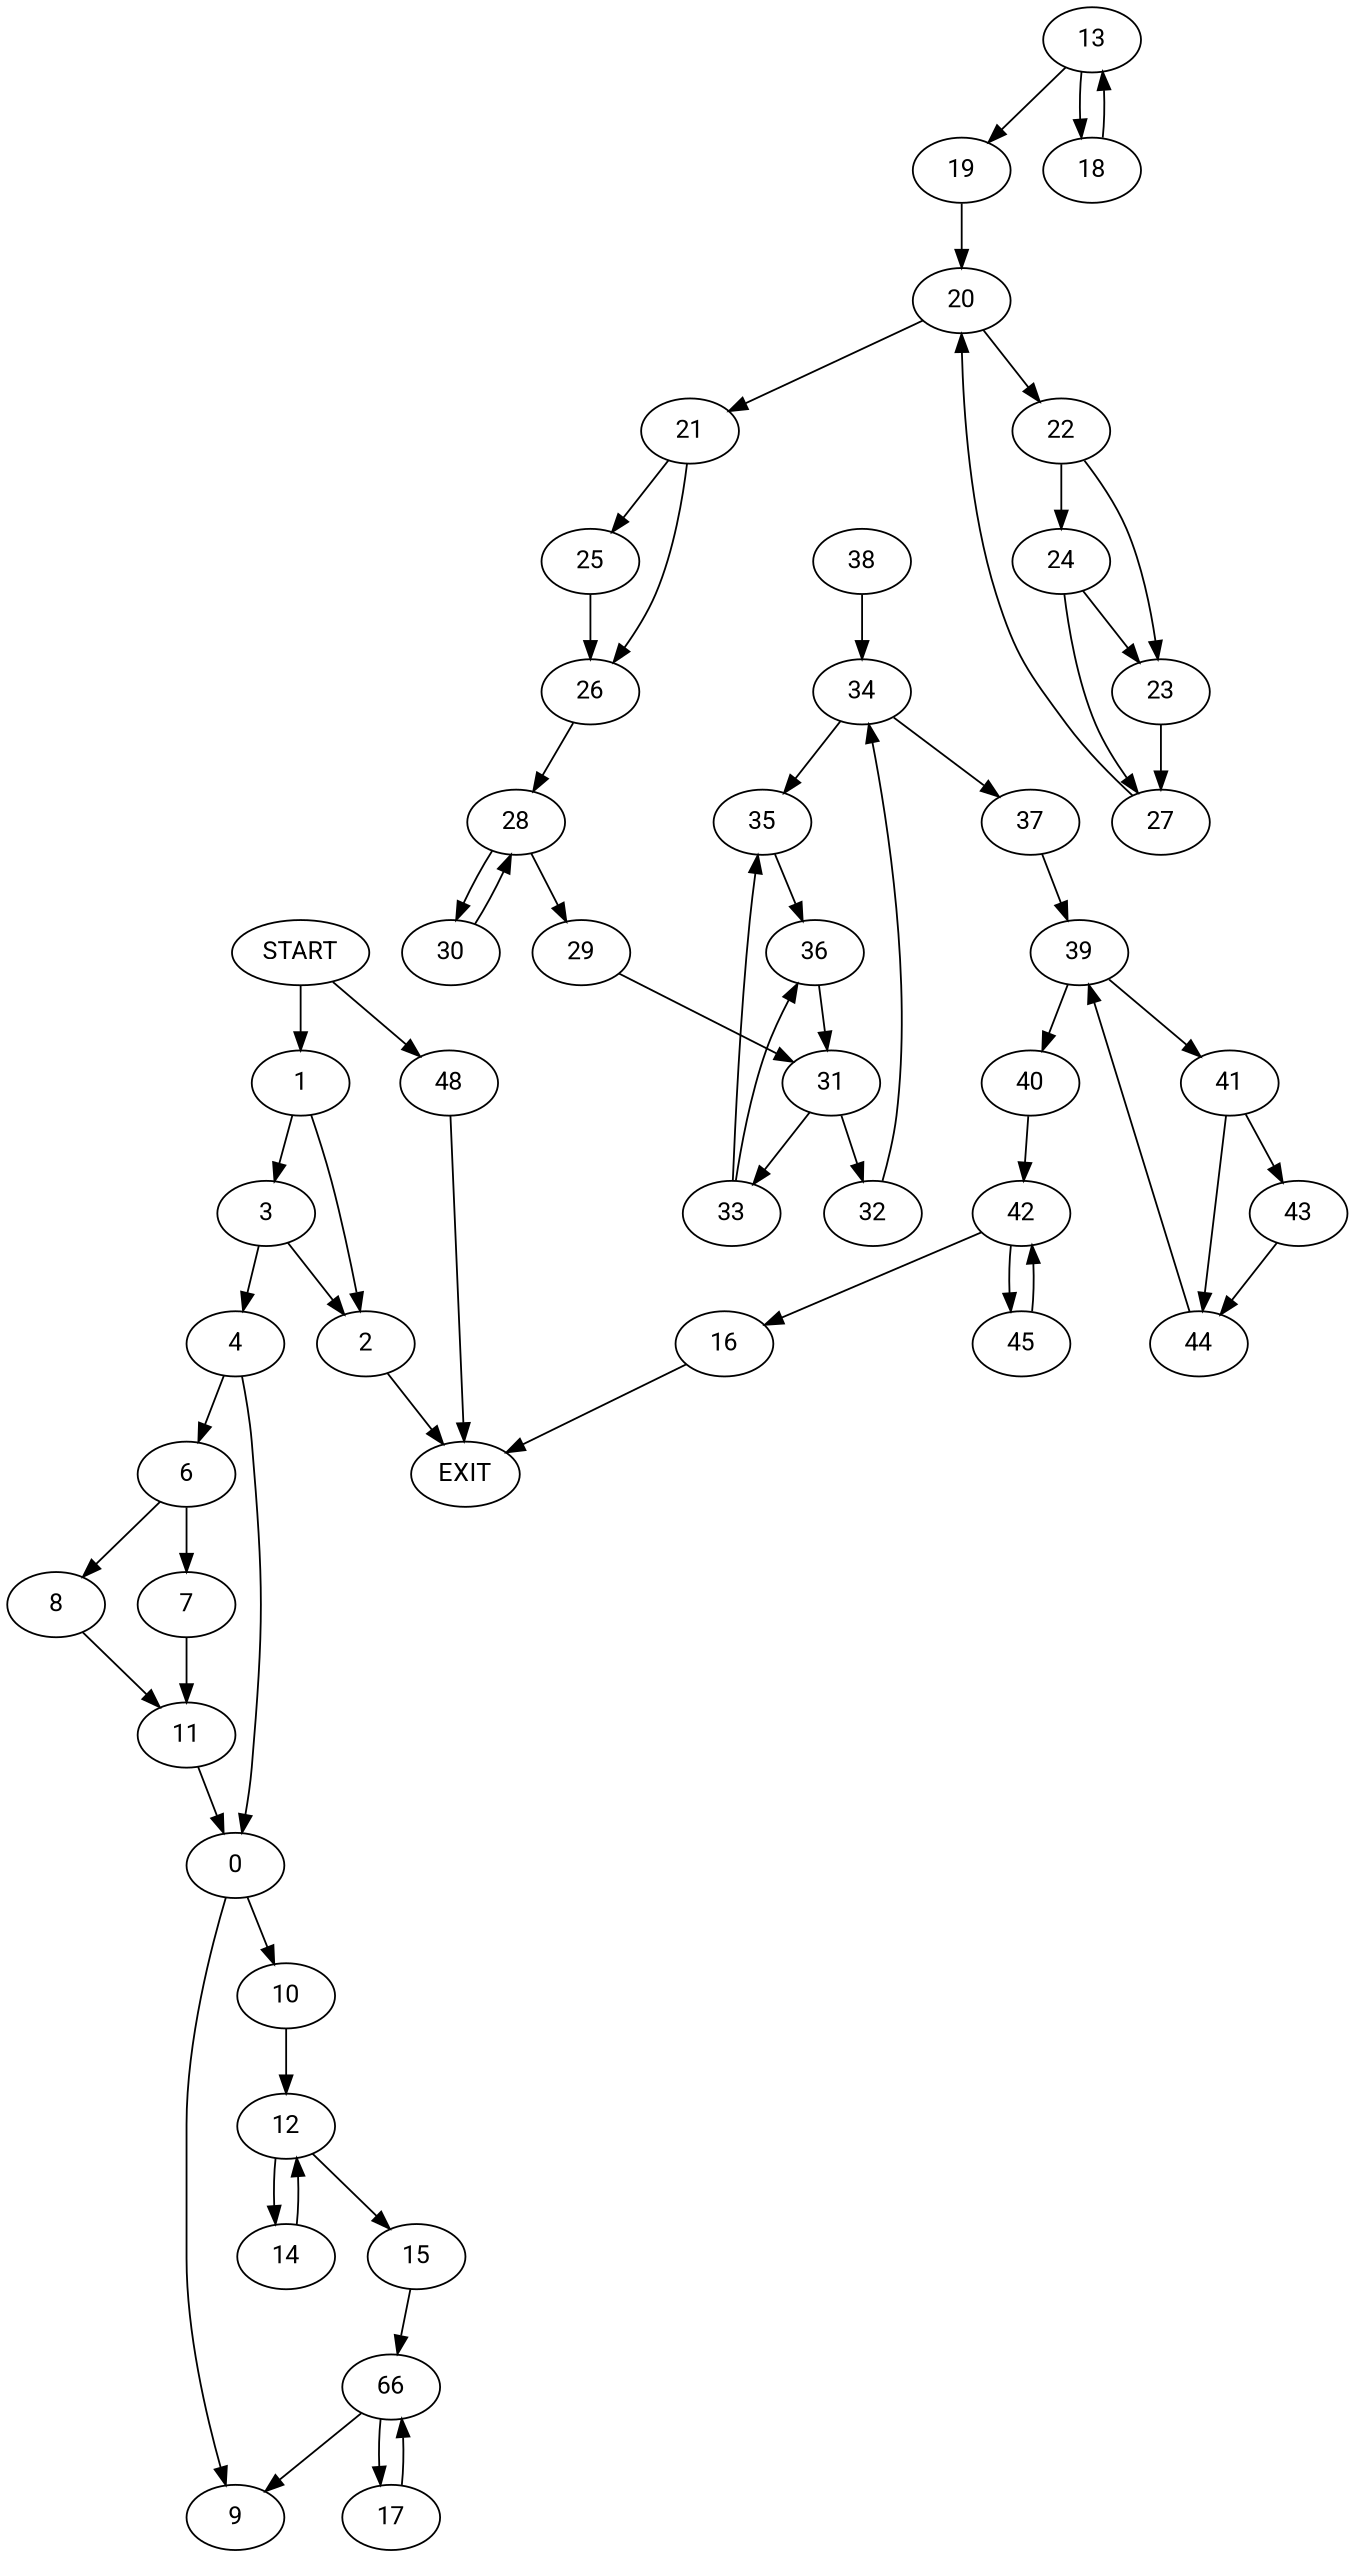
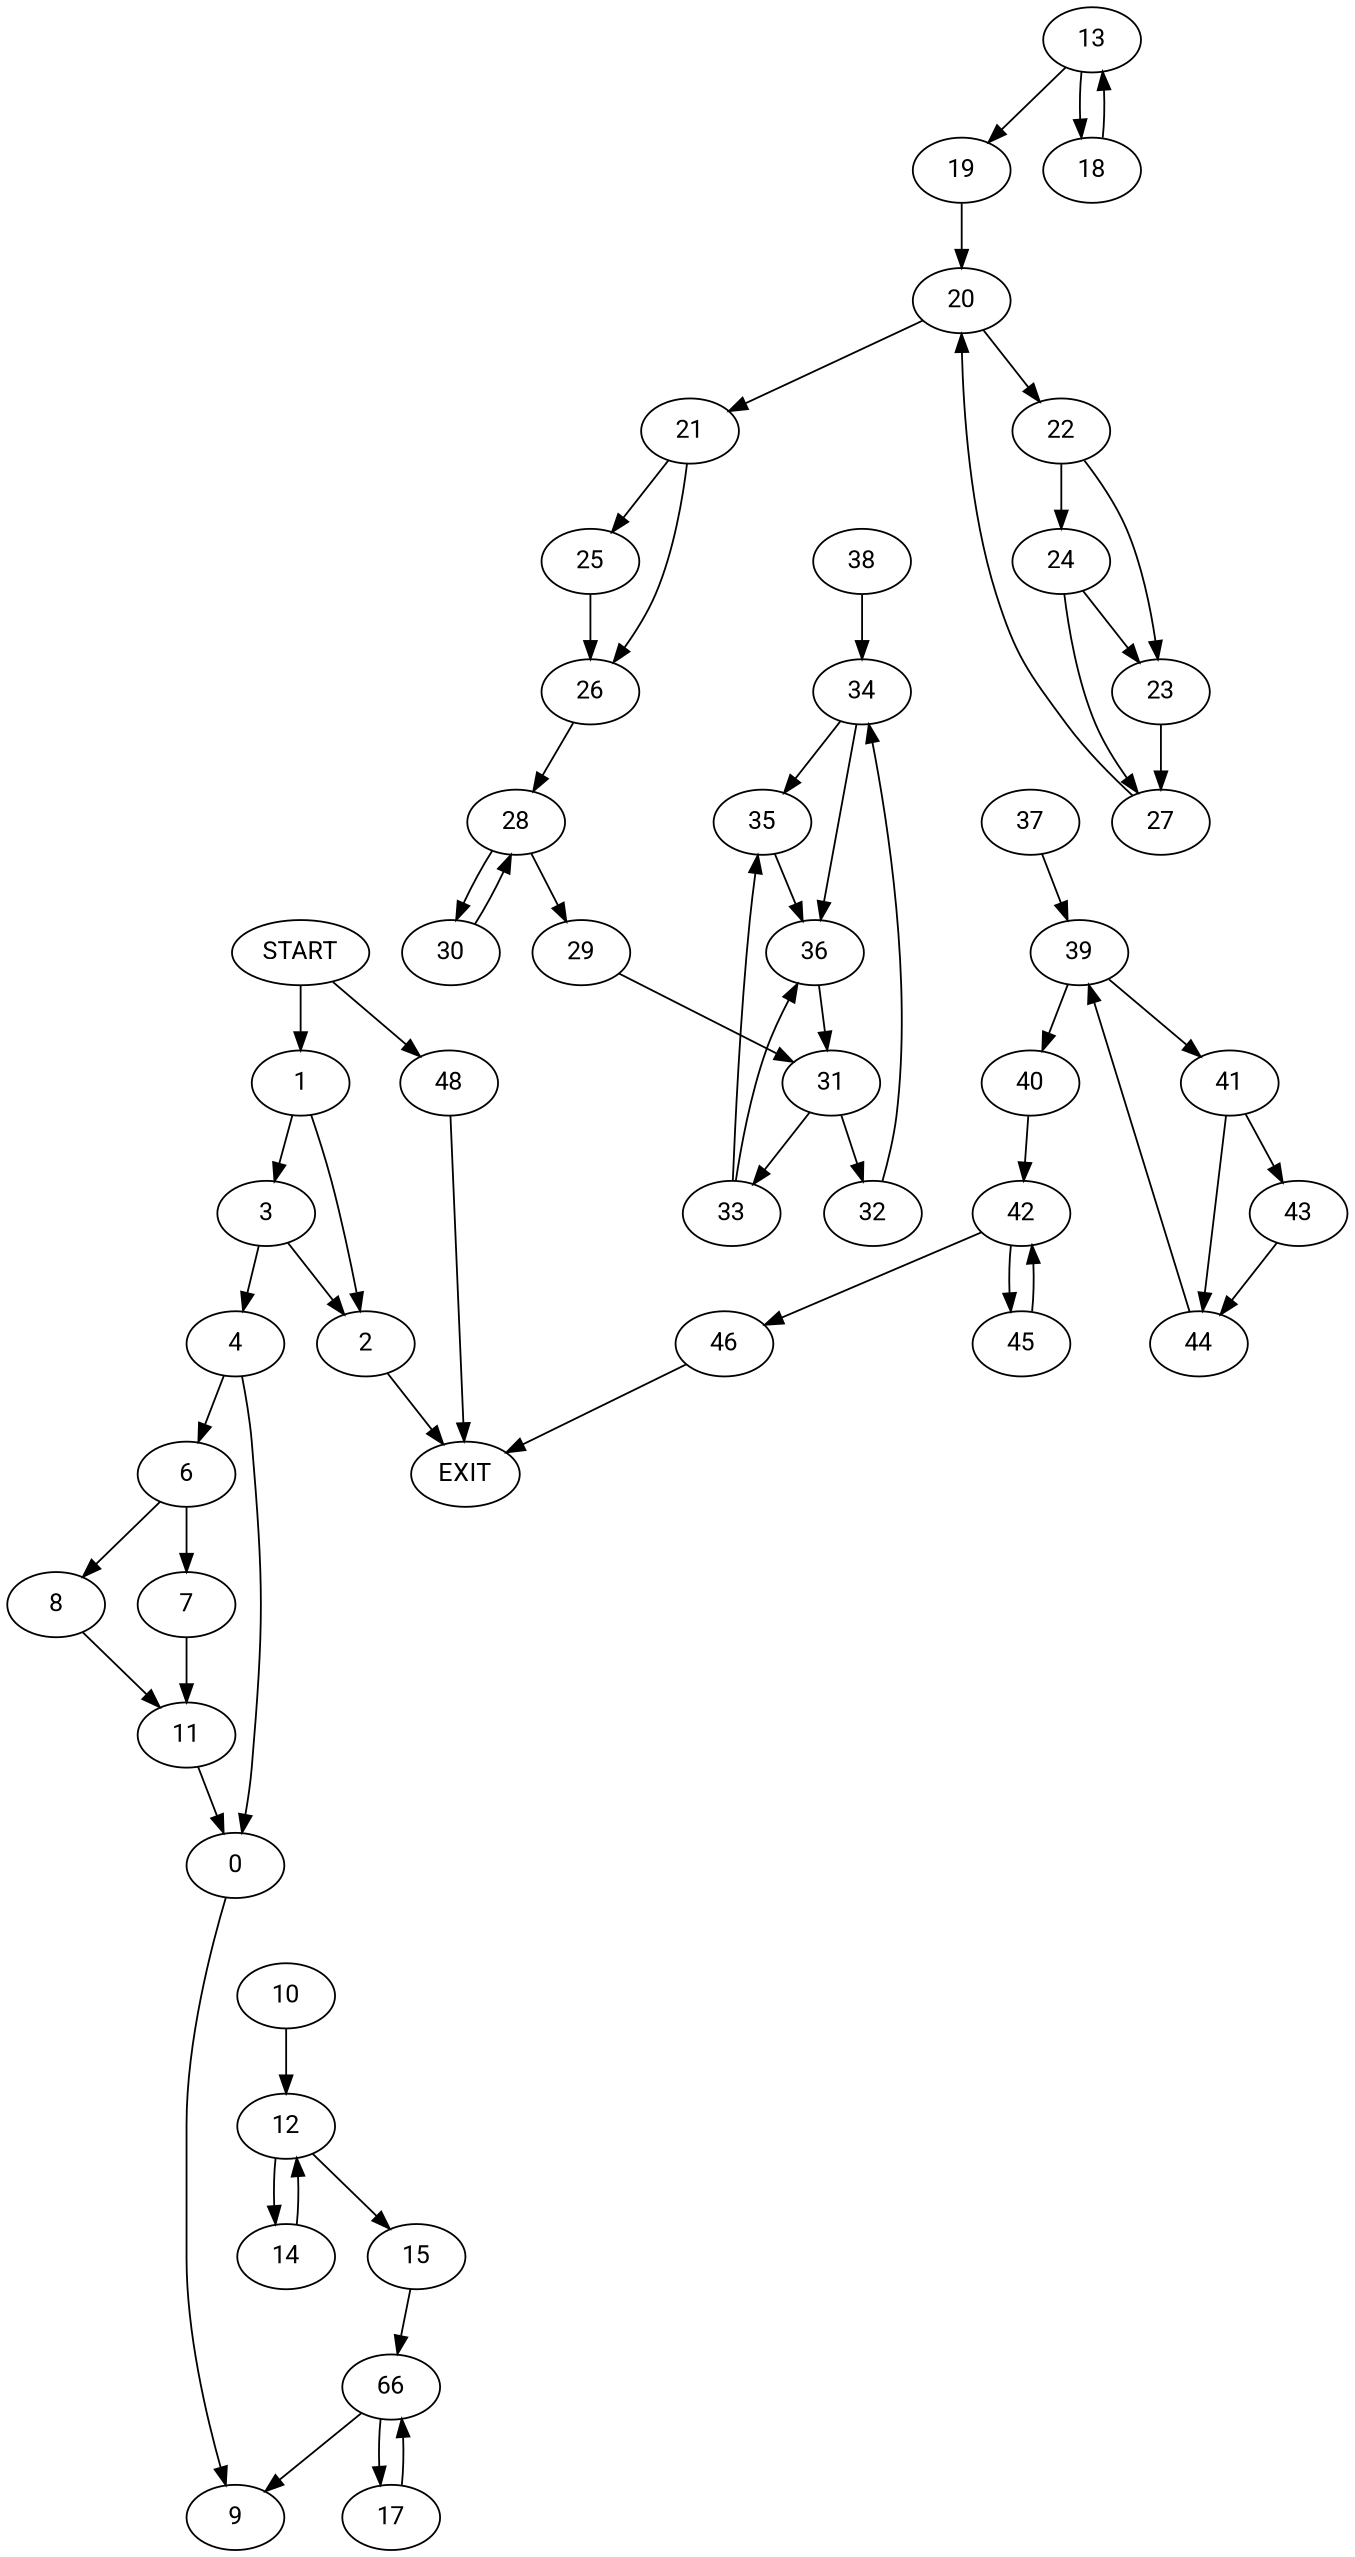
(939, 751) -> (840, 813)
(724, 1344) -> (724, 1344)
(257, 1922) -> none
